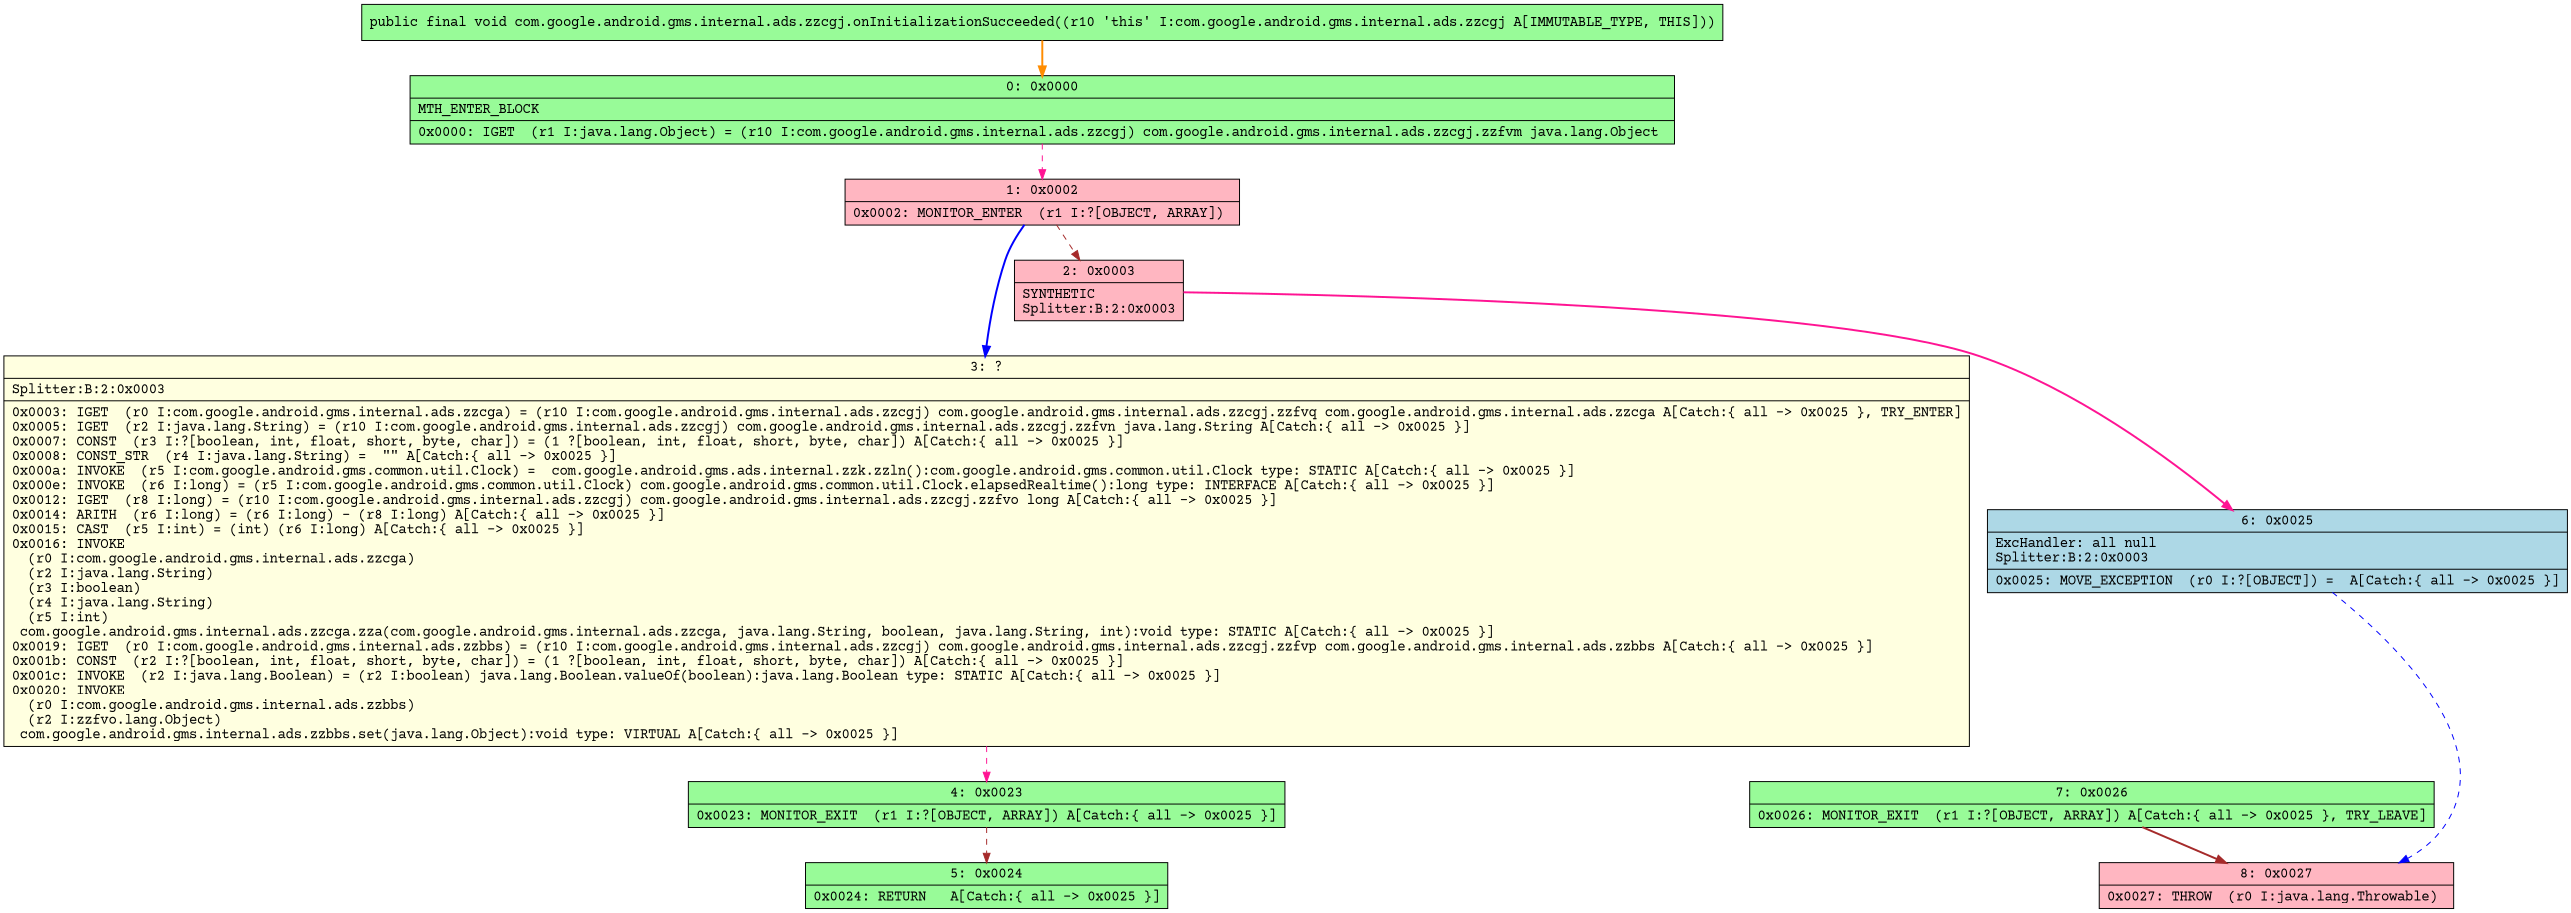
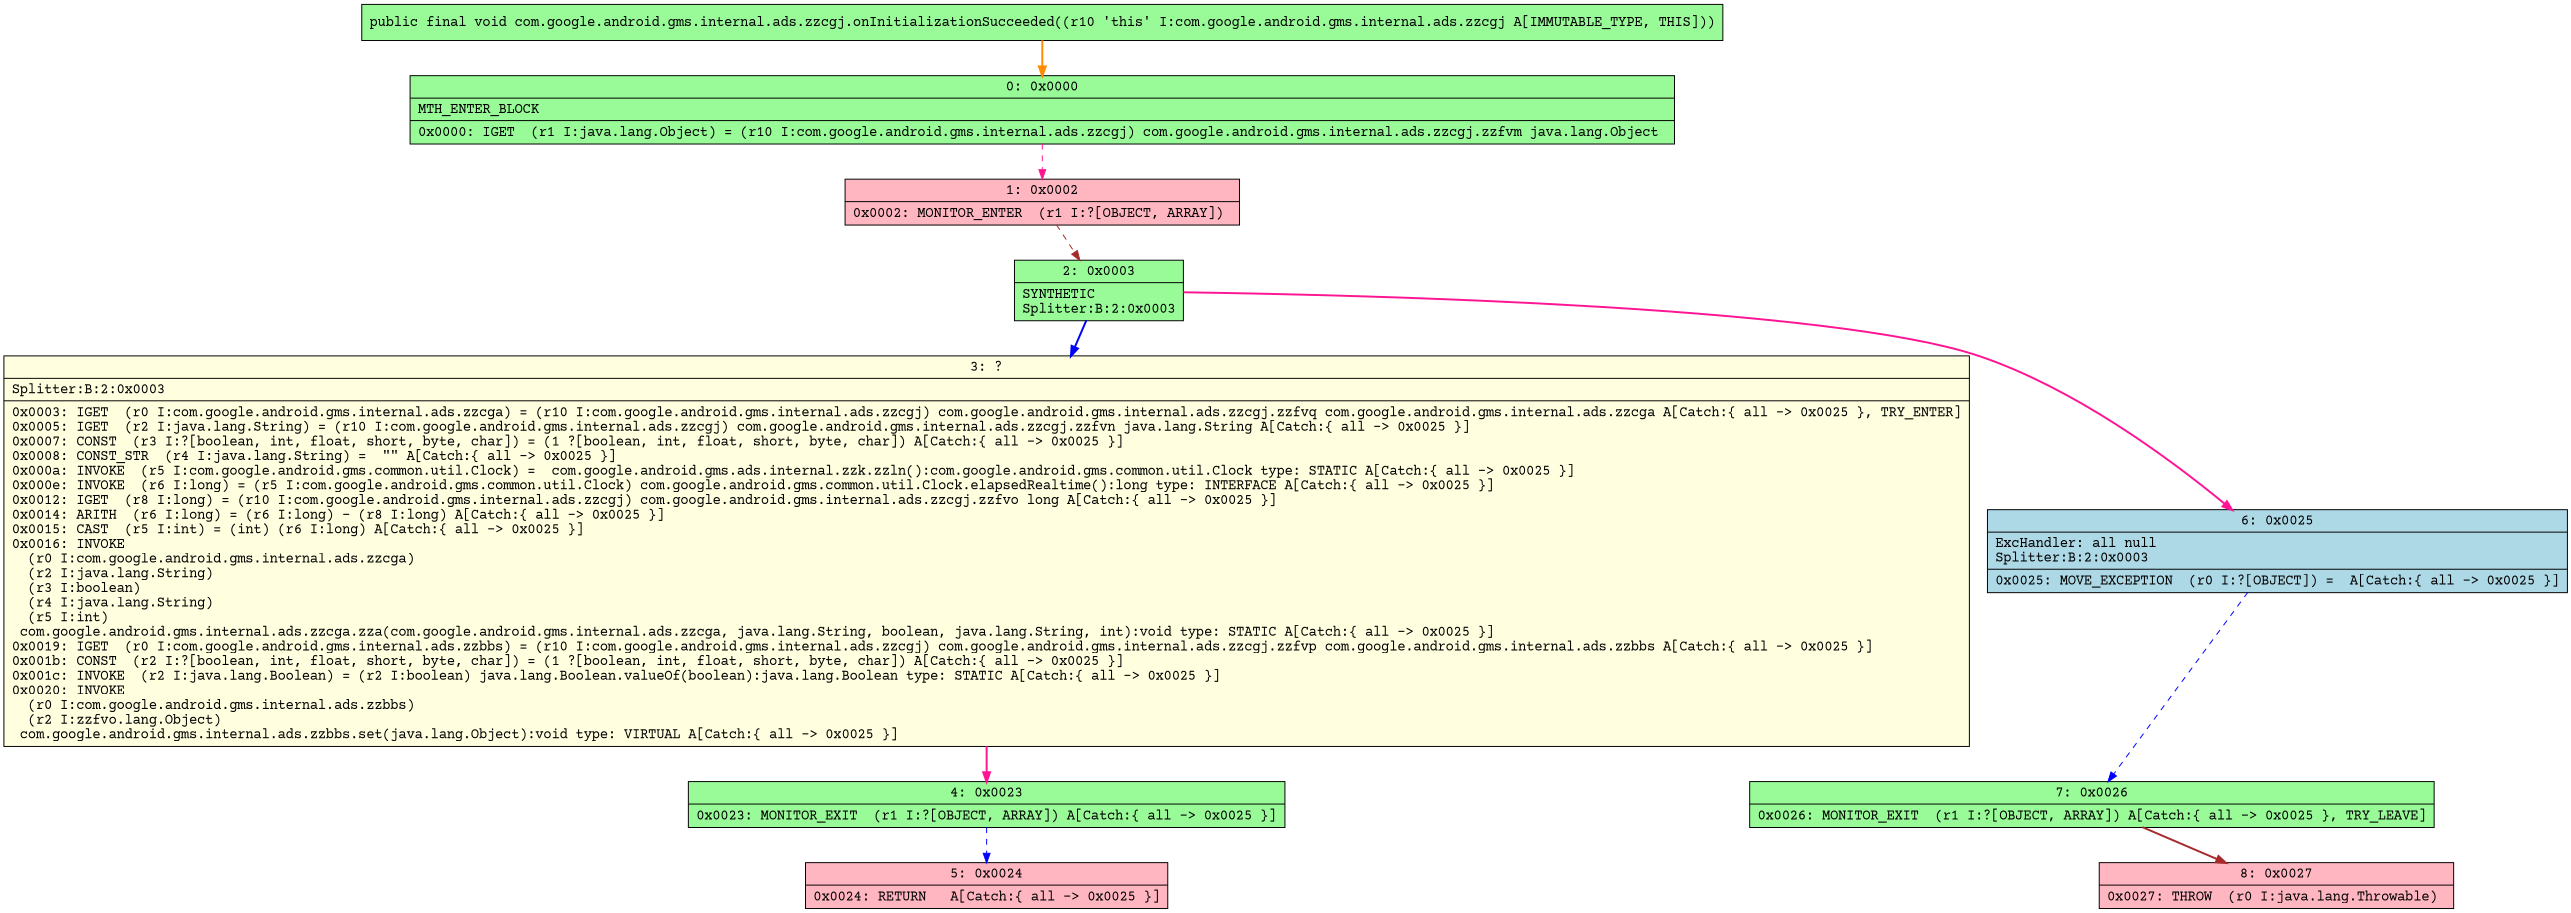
(998, 283) -> (1081, 334)
(1099, 290) -> (1099, 290)
(2443, 715) -> (2181, 683)
(987, 759) -> (987, 759)
(987, 840) -> (987, 840)
(987, 886) -> (987, 886)
